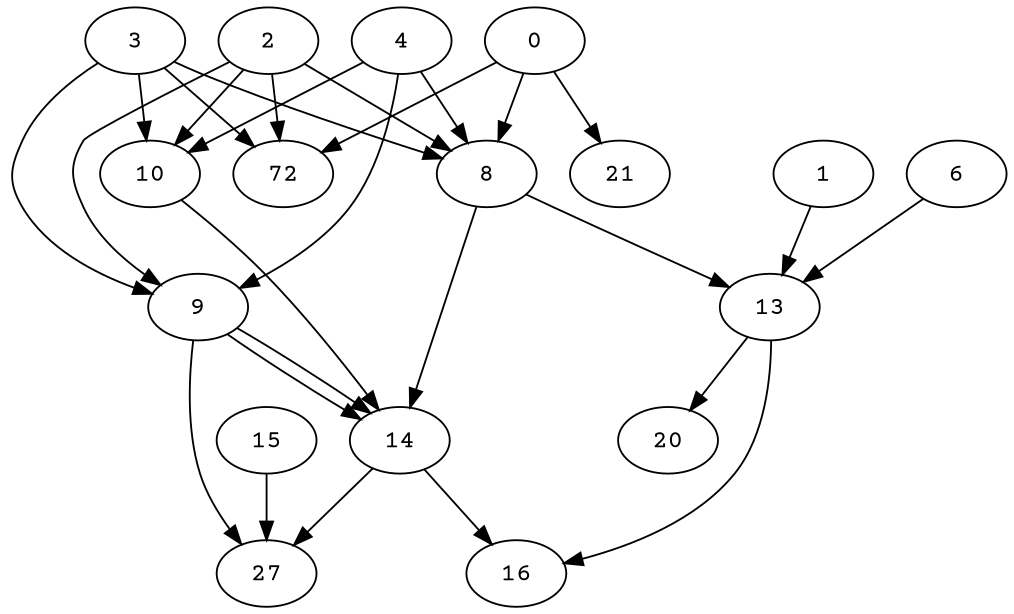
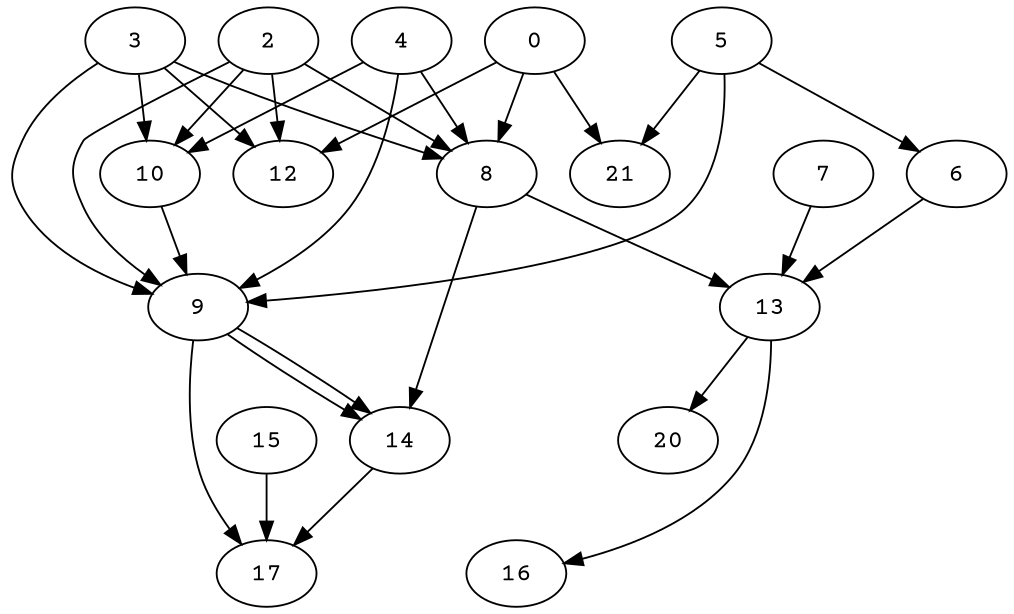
none -> (722, 41)
(283, 174) -> (283, 174)
(823, 174) -> (823, 174)
(281, 291) -> (171, 231)
(452, 500) -> none
(267, 574) -> (267, 574)
